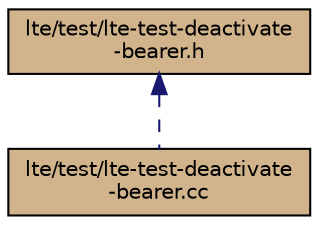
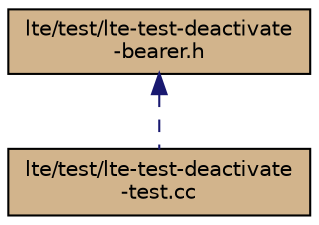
(159, 182) -> (159, 182)
